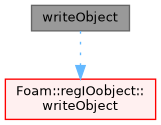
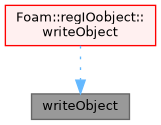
(80, 48) -> (80, 63)
